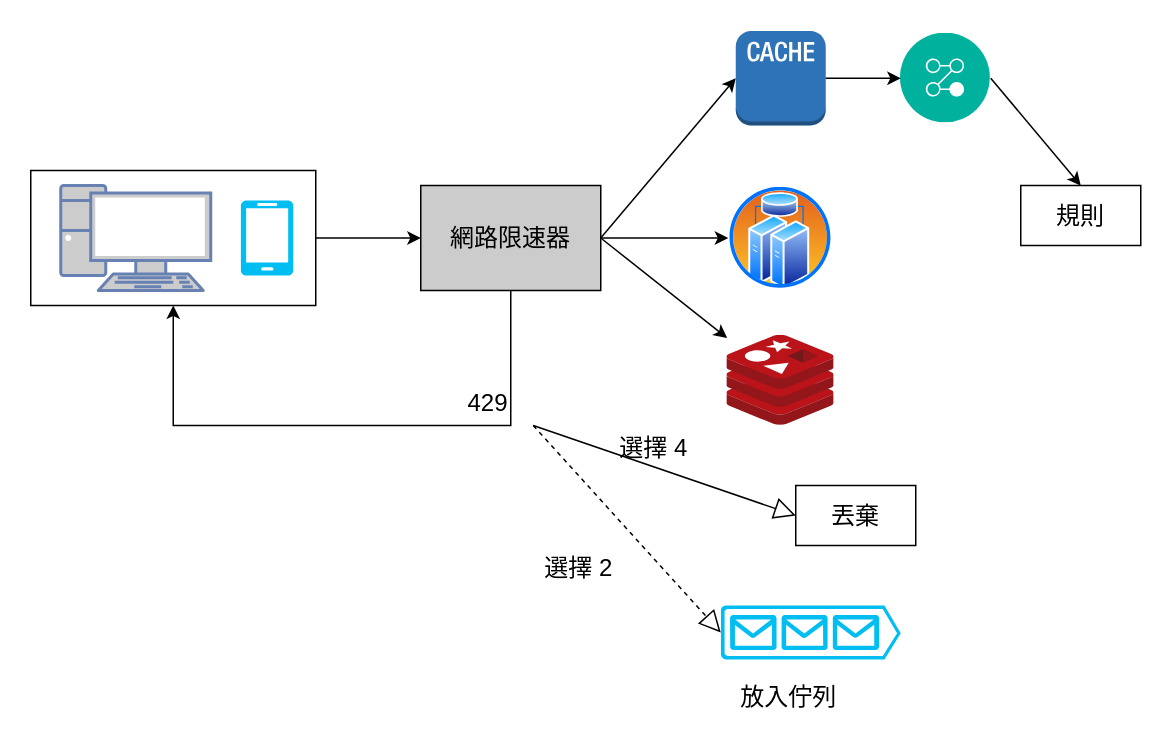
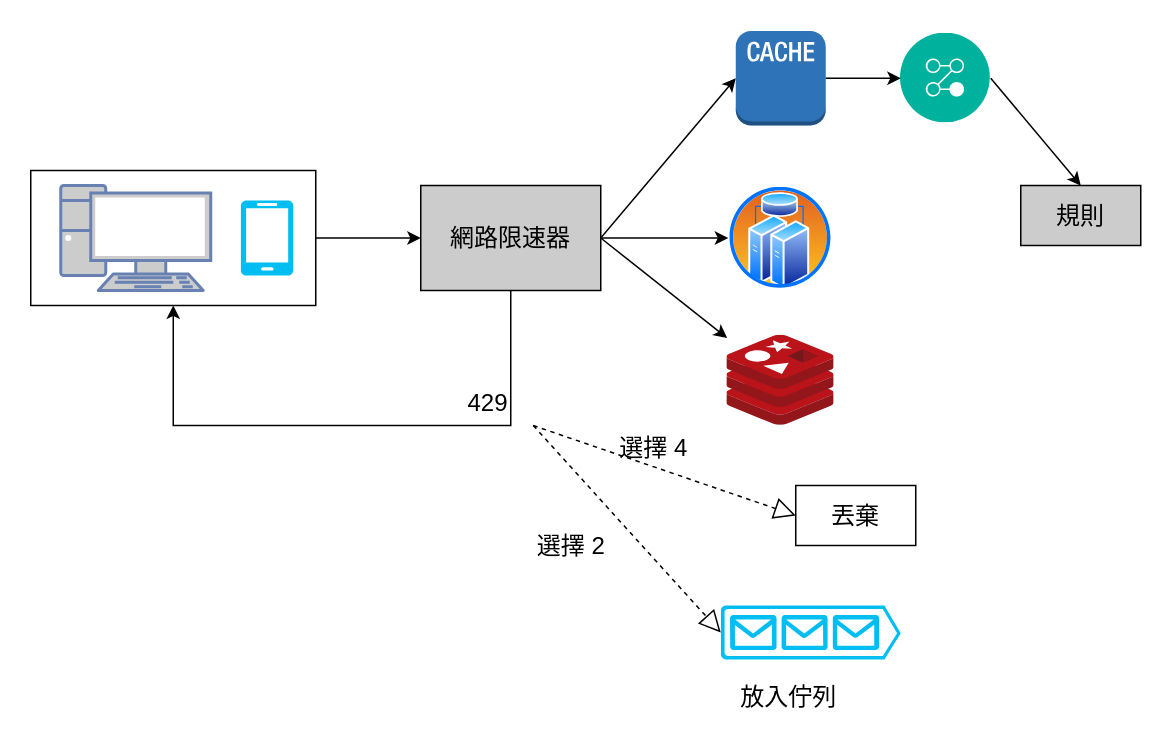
(1081, 215) -> (1081, 215)
(655, 467) -> (655, 467)
(578, 568) -> (571, 545)
